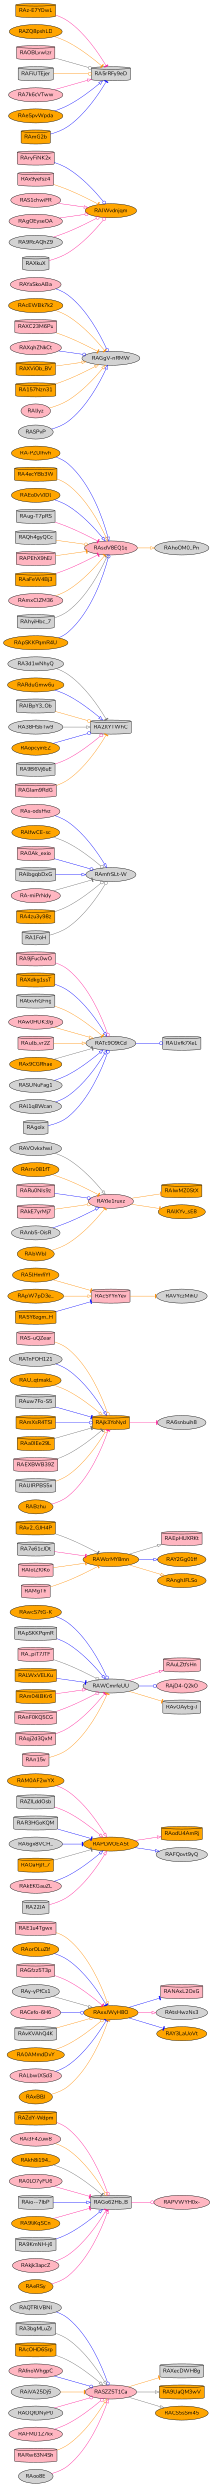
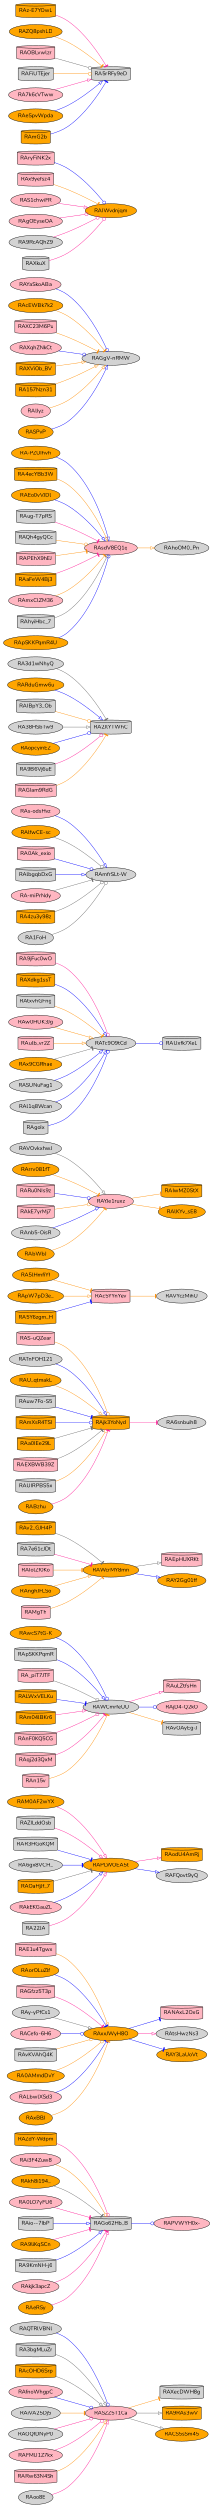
(36, 432) -> (36, 432)
(36, 938) -> (36, 938)
(145, 1570) -> (71, 1581)
(141, 2202) -> (141, 2223)
(182, 2392) -> (182, 2413)
